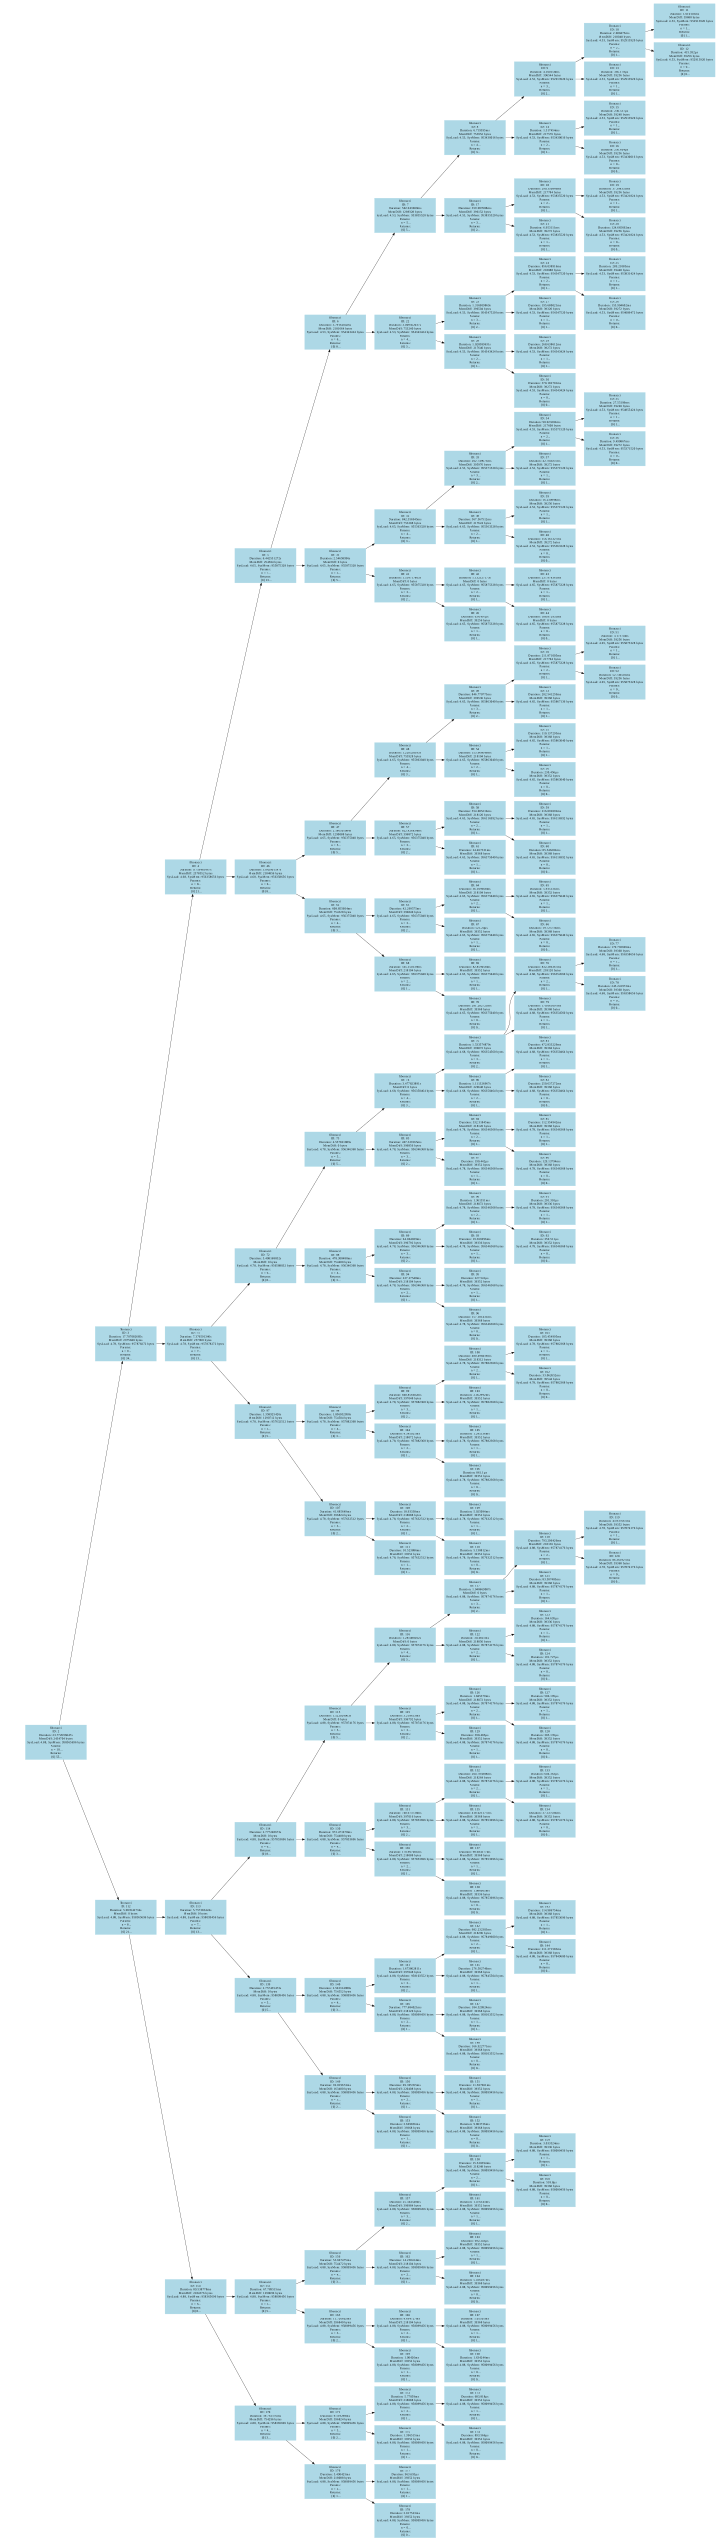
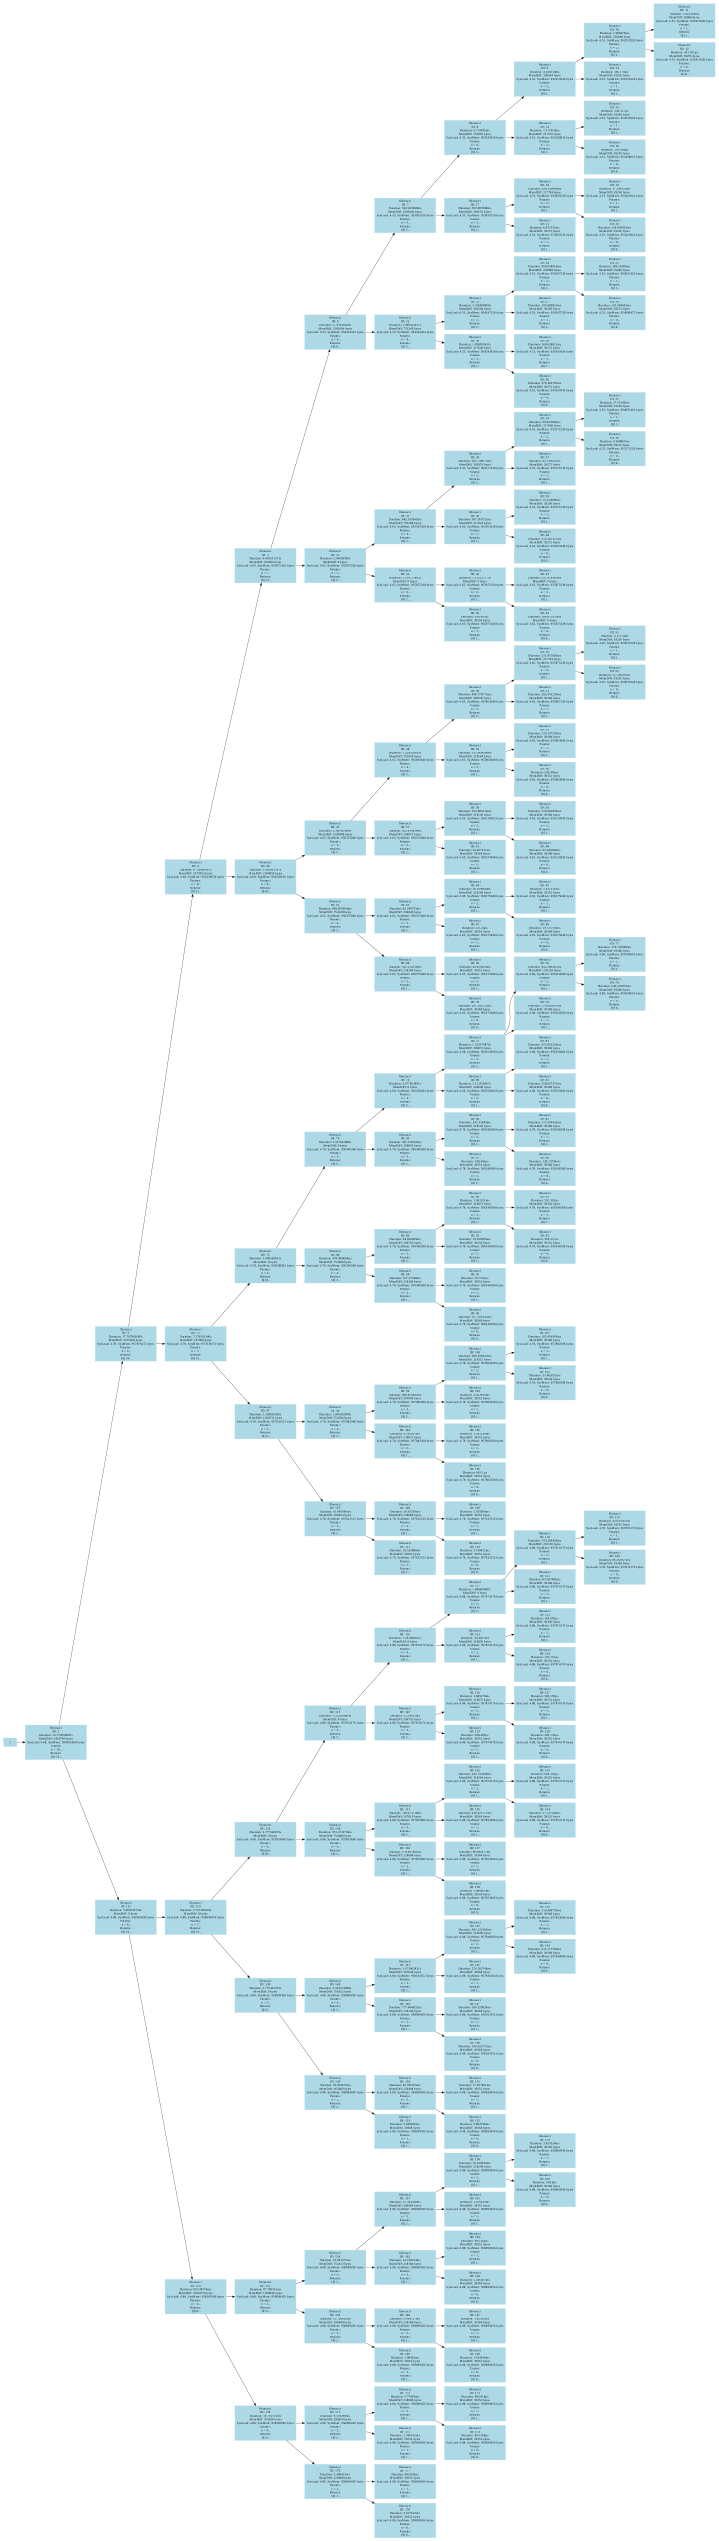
none -> (10, 1742)
